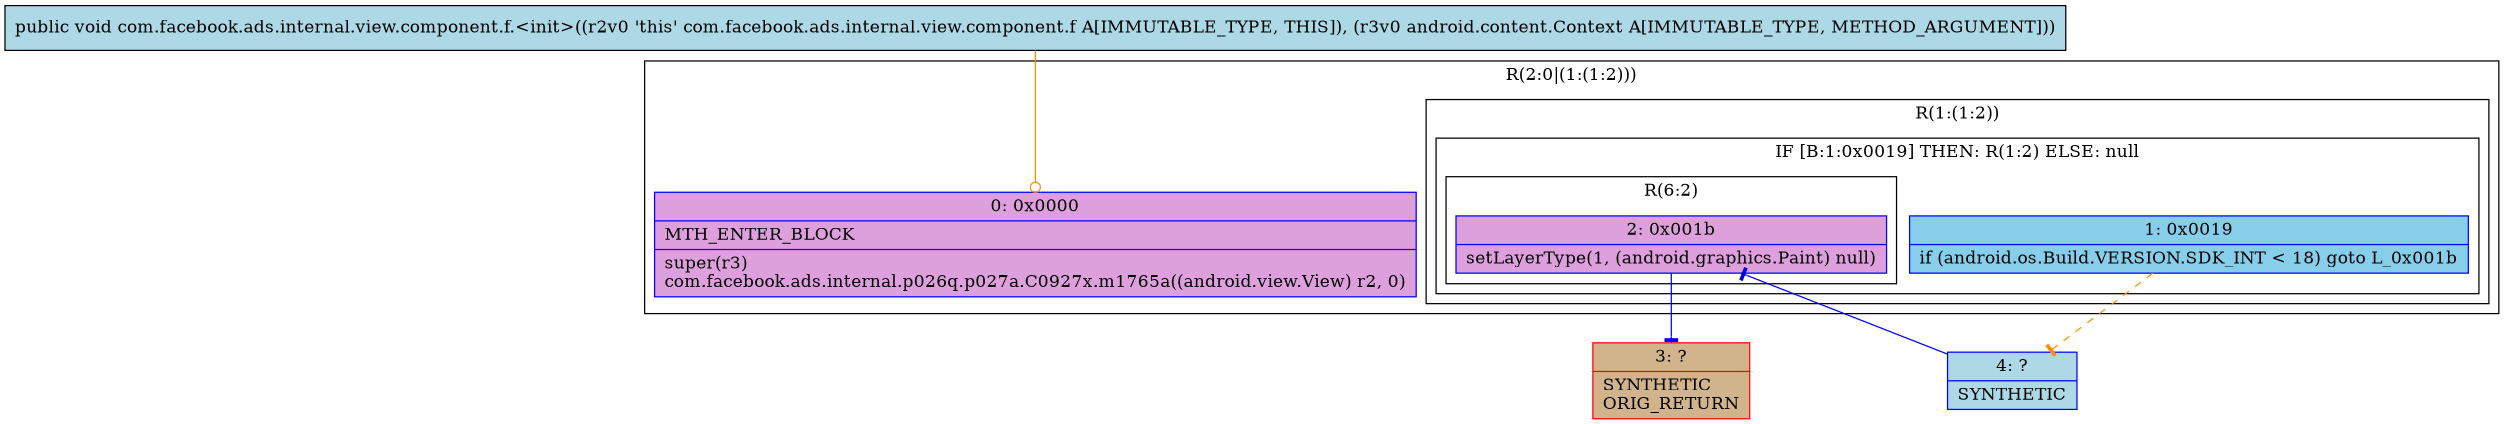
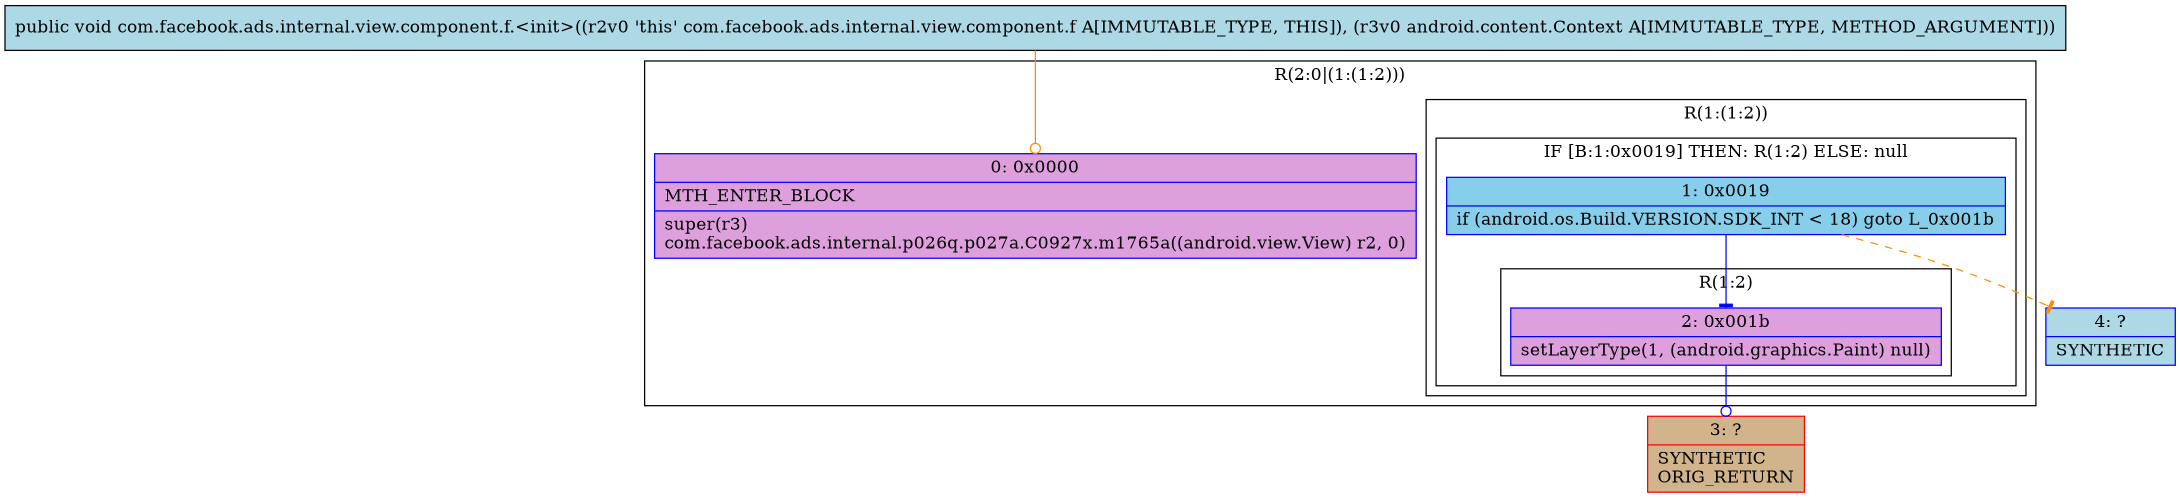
(1671, 191) -> (1726, 283)
(1671, 305) -> (1726, 386)
(1867, 323) -> (1726, 260)
